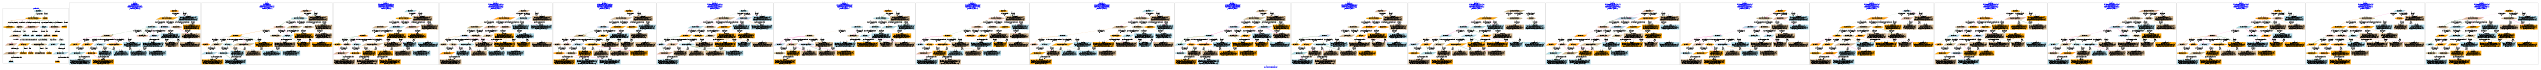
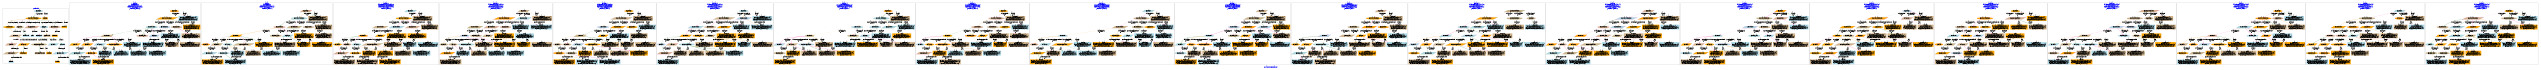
(31, 53) -> none
